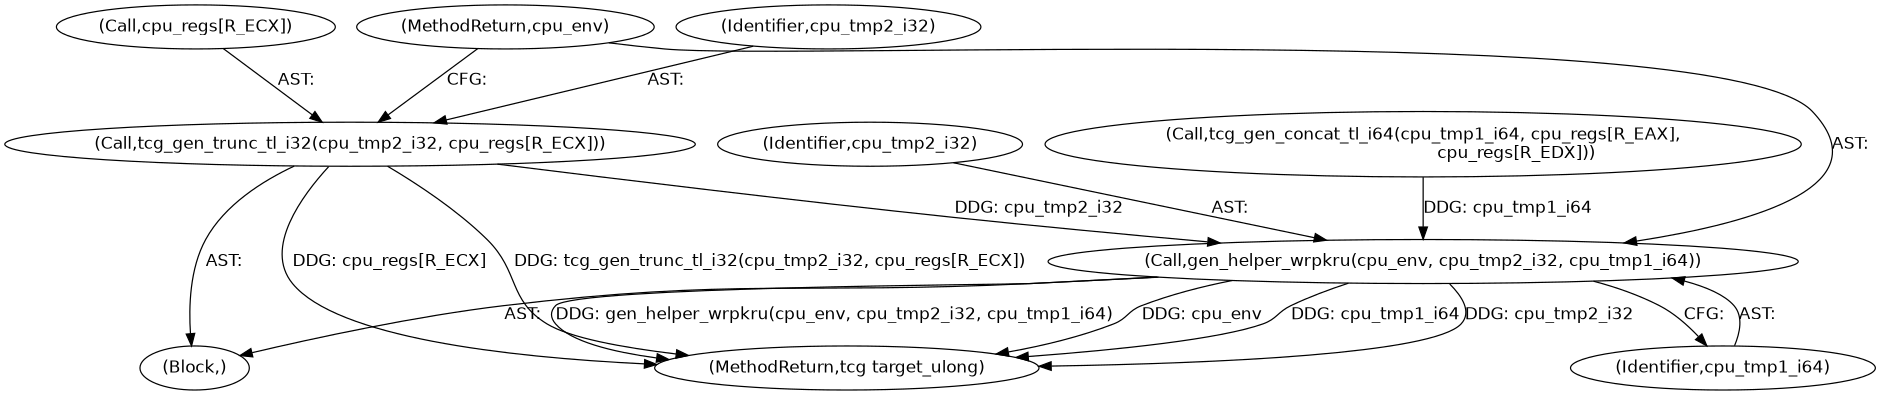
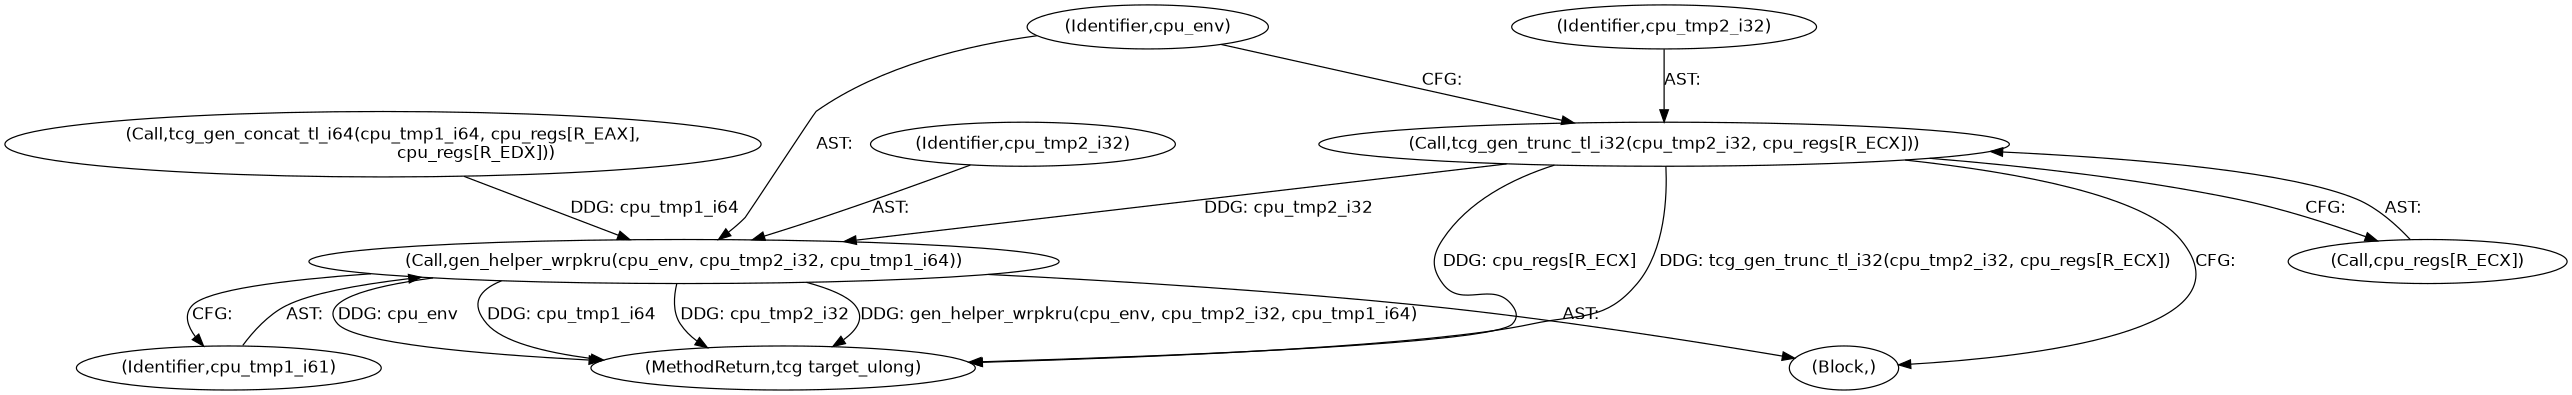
(505, 27) -> (1148, 27)
none -> (2150, 184)
(227, 262) -> (2218, 262)
(1723, 368) -> (229, 368)
